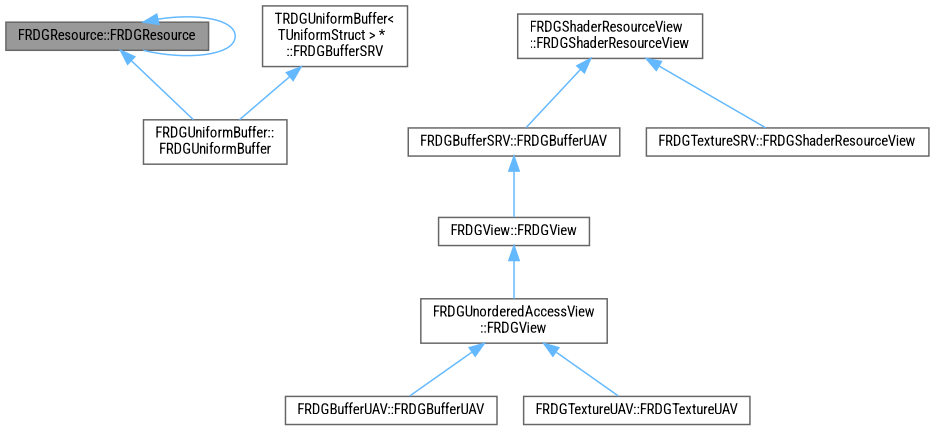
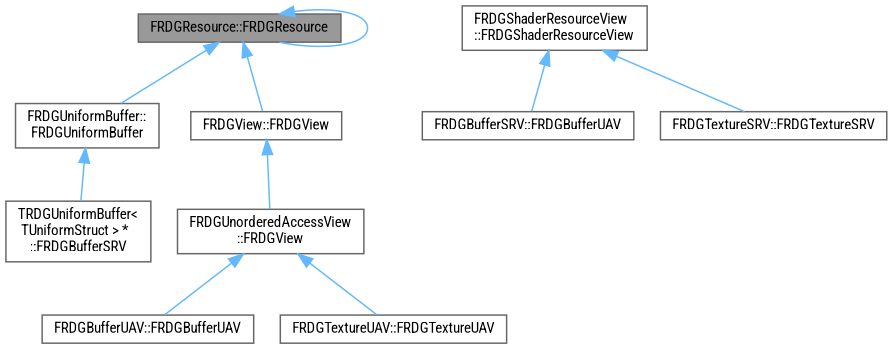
(264, 98) -> (83, 182)
(788, 142) -> (774, 126)
(514, 194) -> (255, 84)
